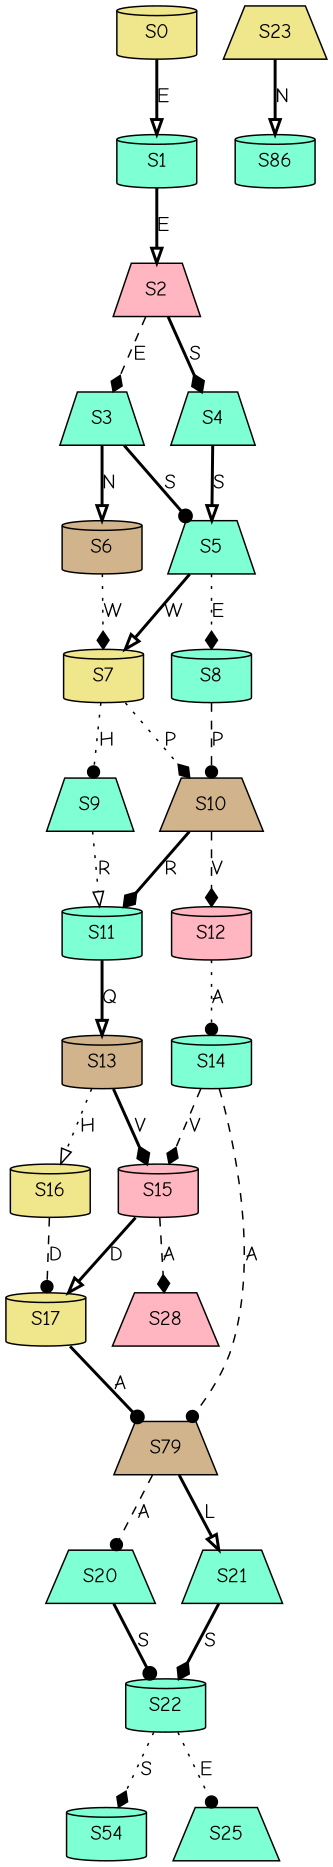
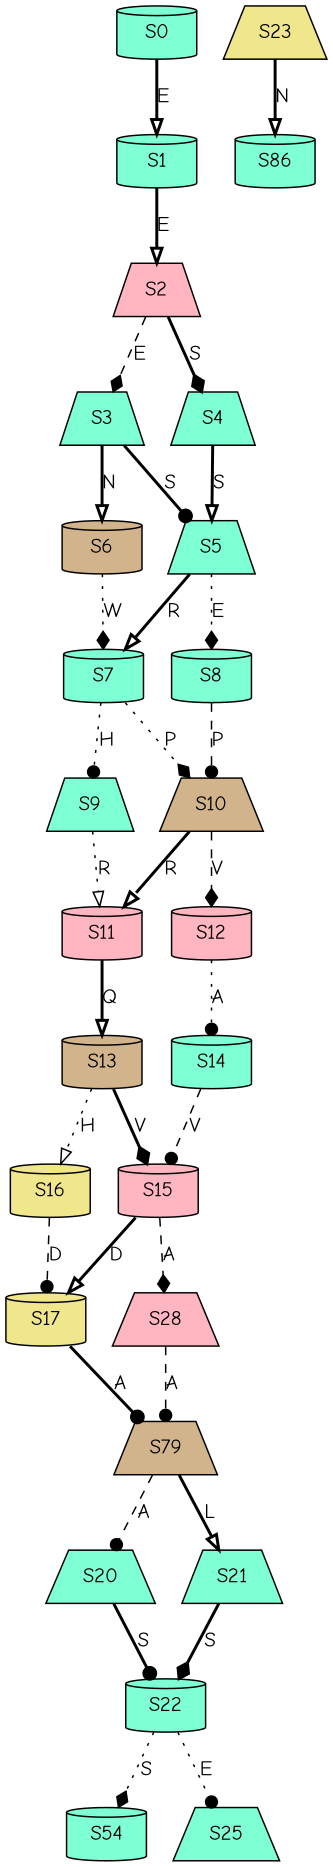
(157, 33) -> (157, 33)
(174, 612) -> (174, 612)
(104, 676) -> (104, 676)
(163, 862) -> (163, 862)
(102, 933) -> (102, 933)
(188, 1118) -> (188, 1118)
(244, 1254) -> (166, 1378)
